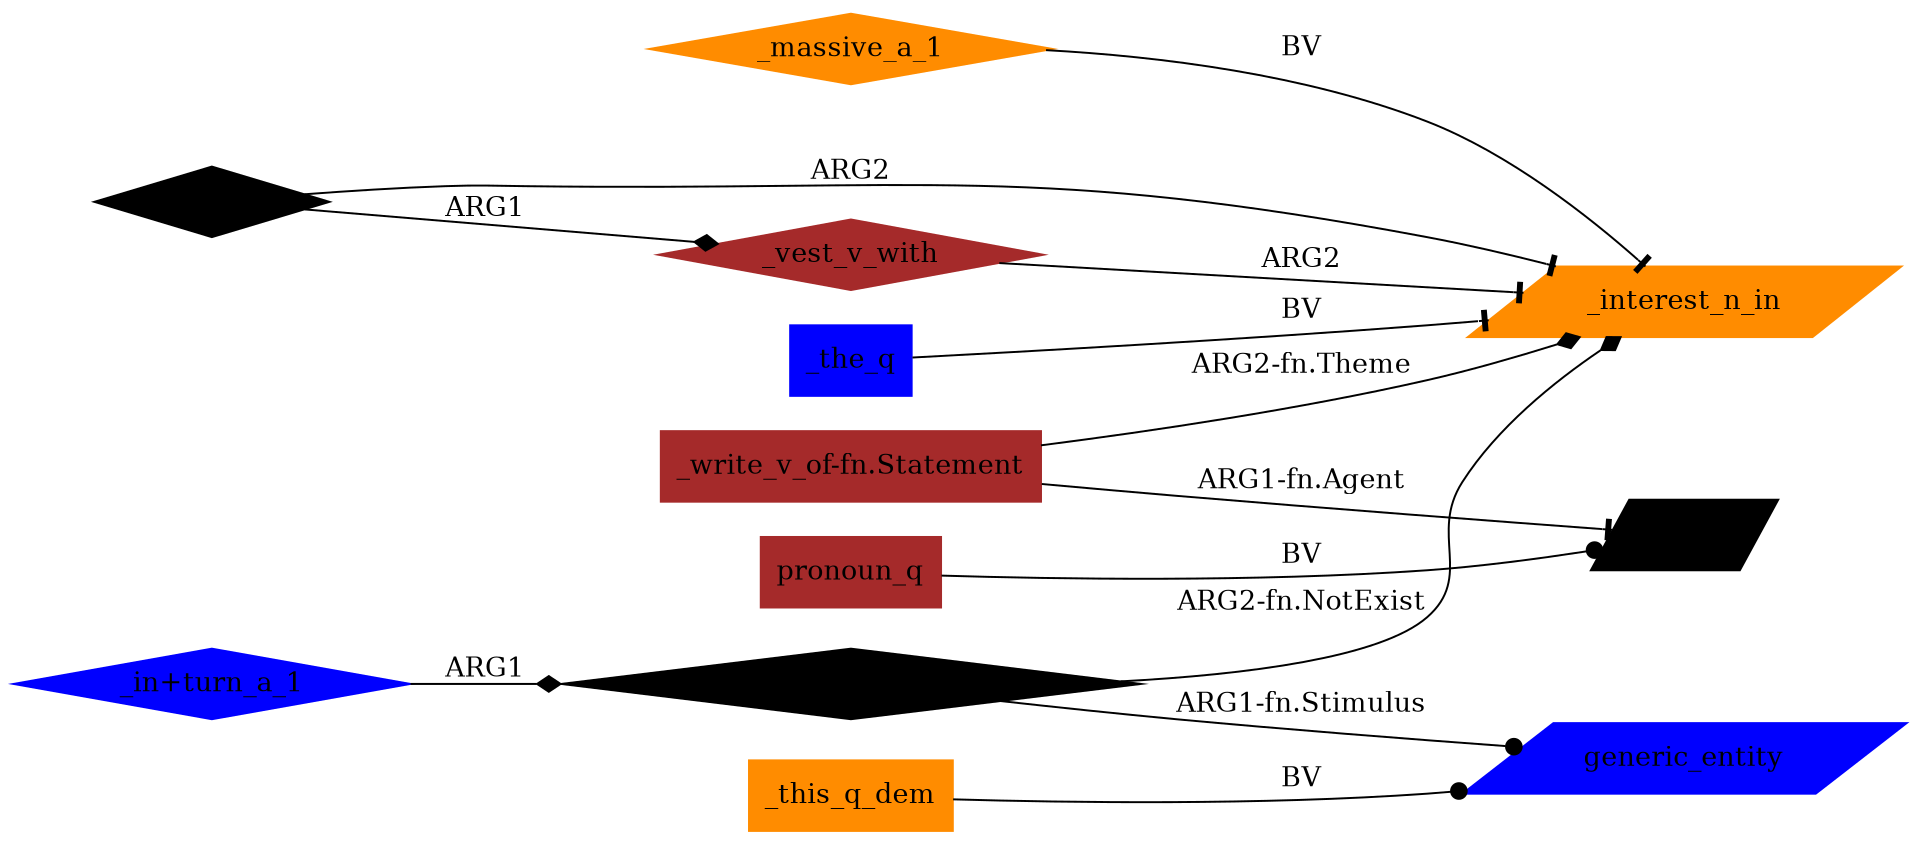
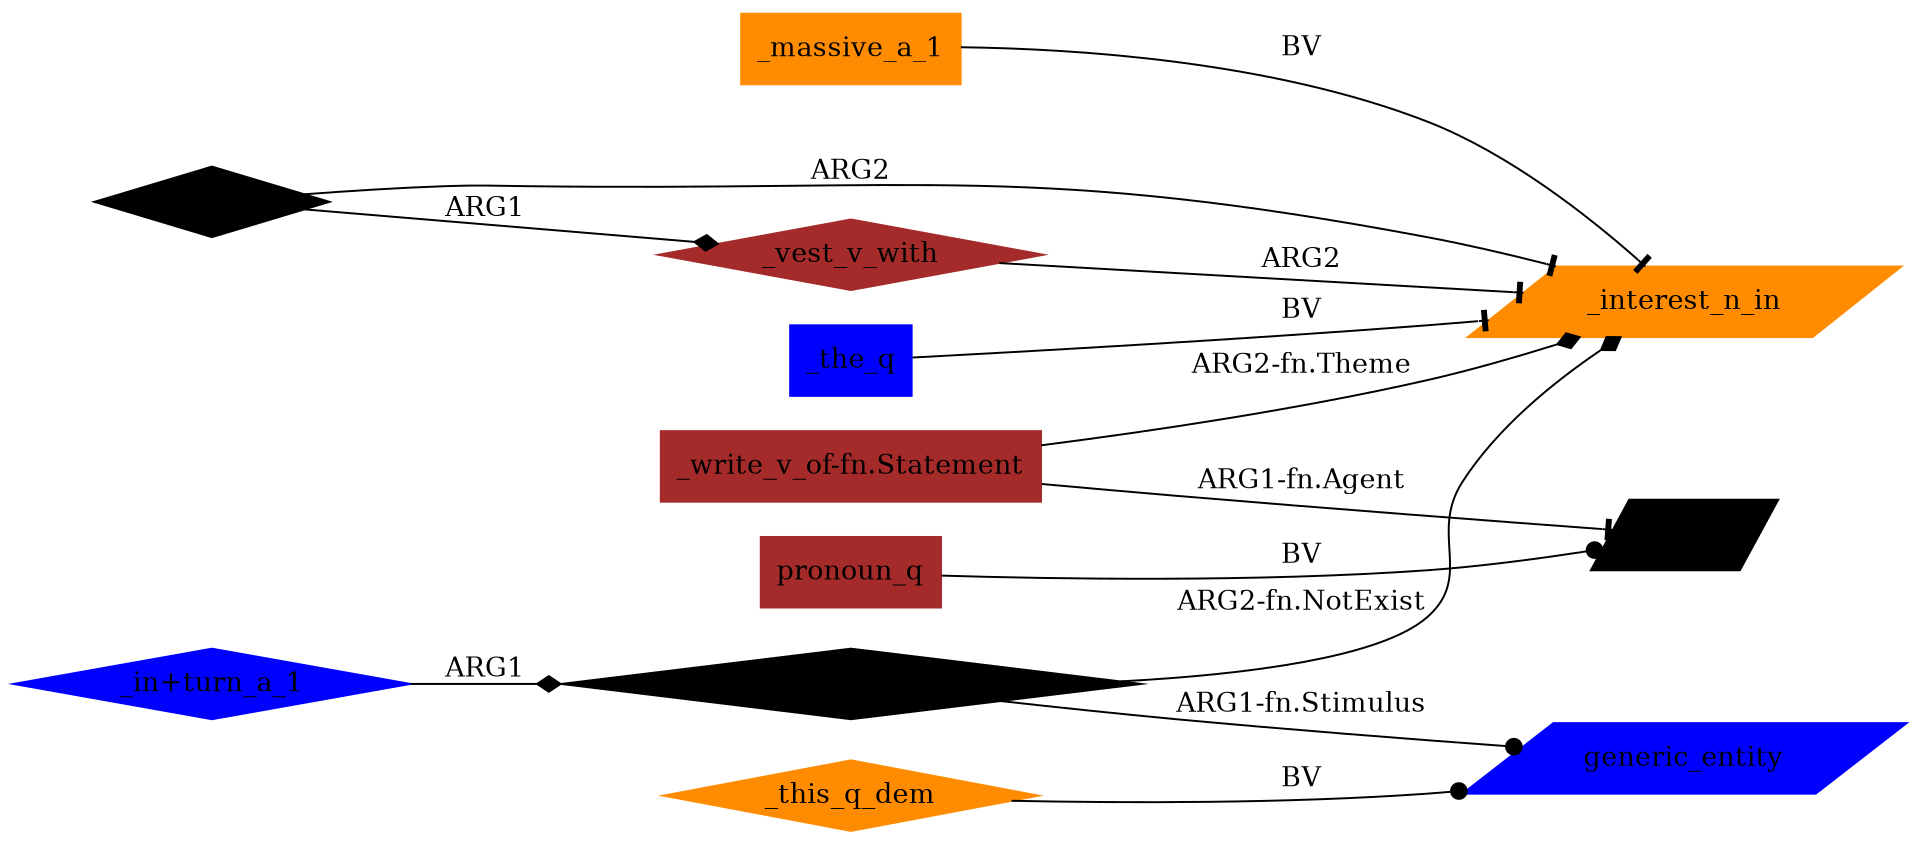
(851, 49) -> (851, 49)
(851, 796) -> (851, 796)
